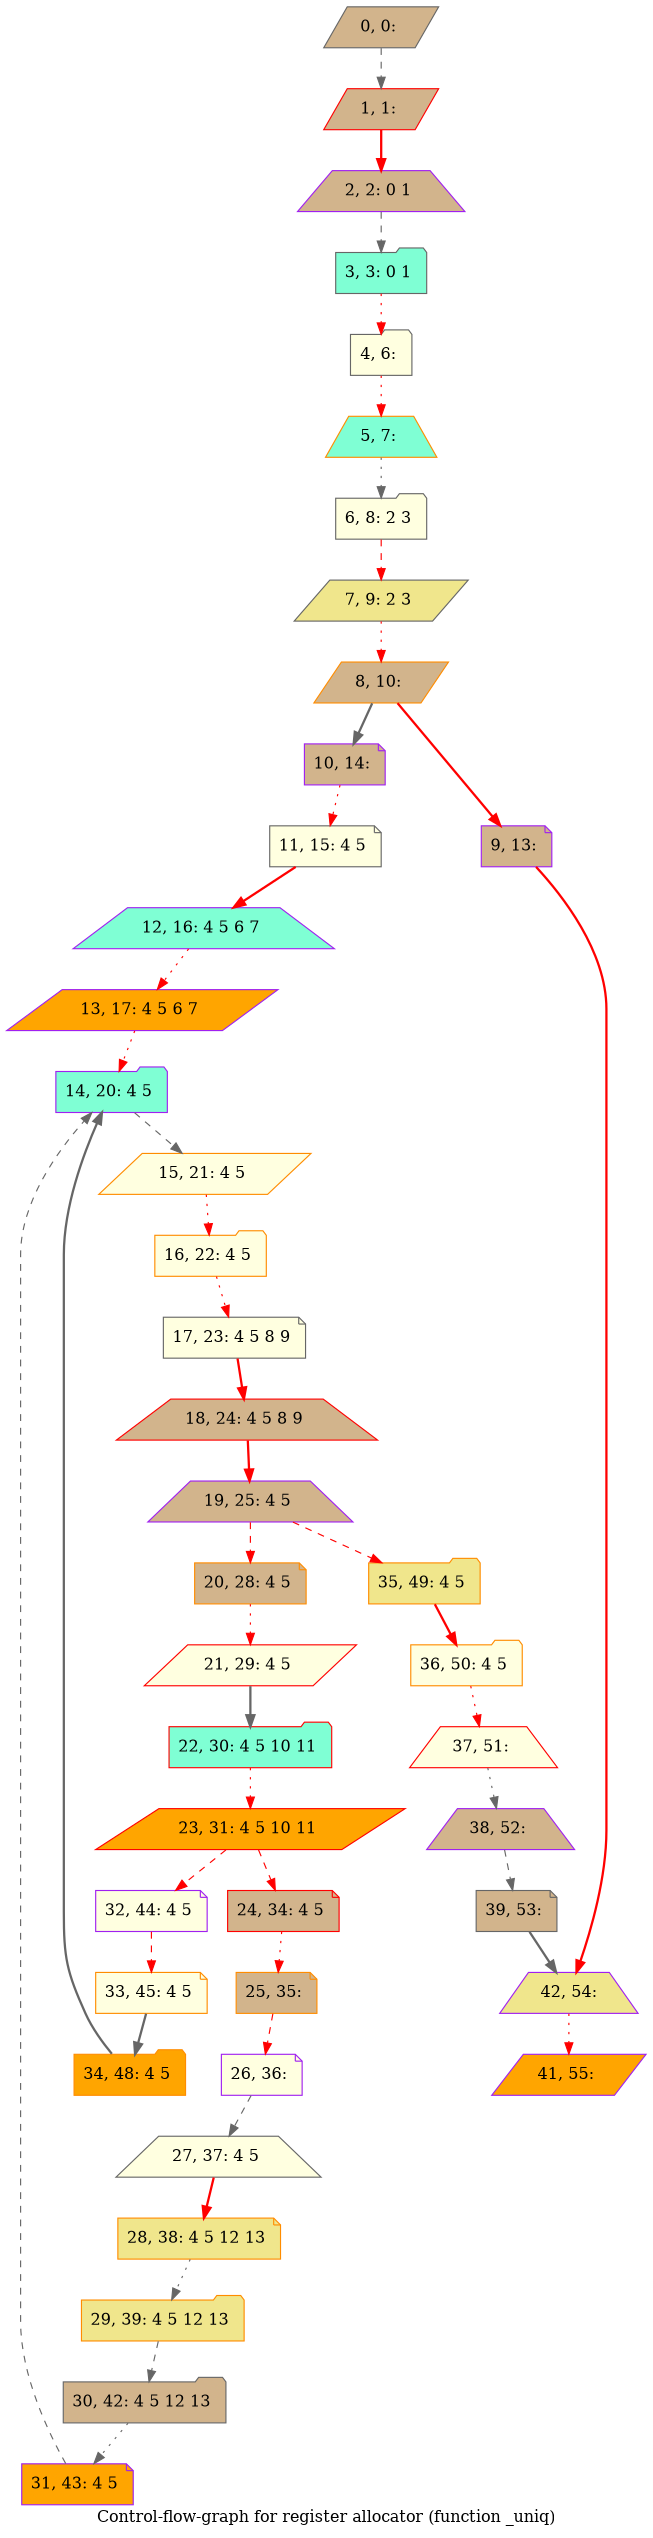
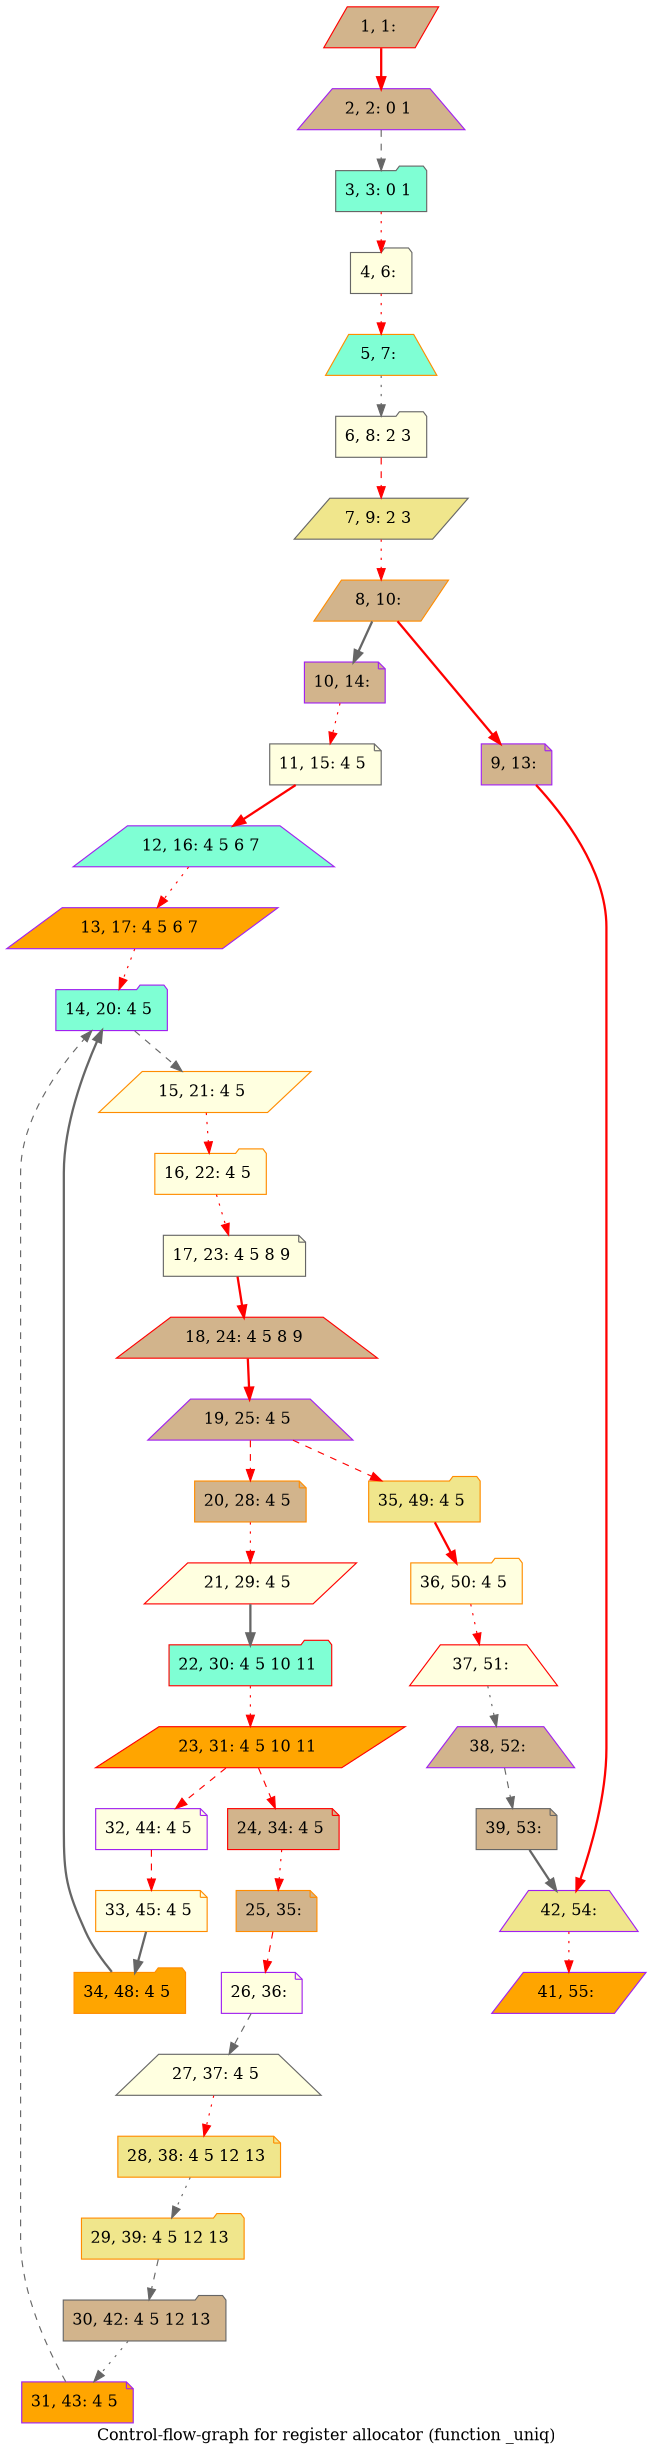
(381, 27) -> none
(210, 2192) -> (210, 2110)
